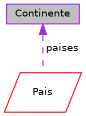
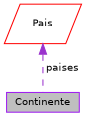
(43, 54) -> (43, 73)
